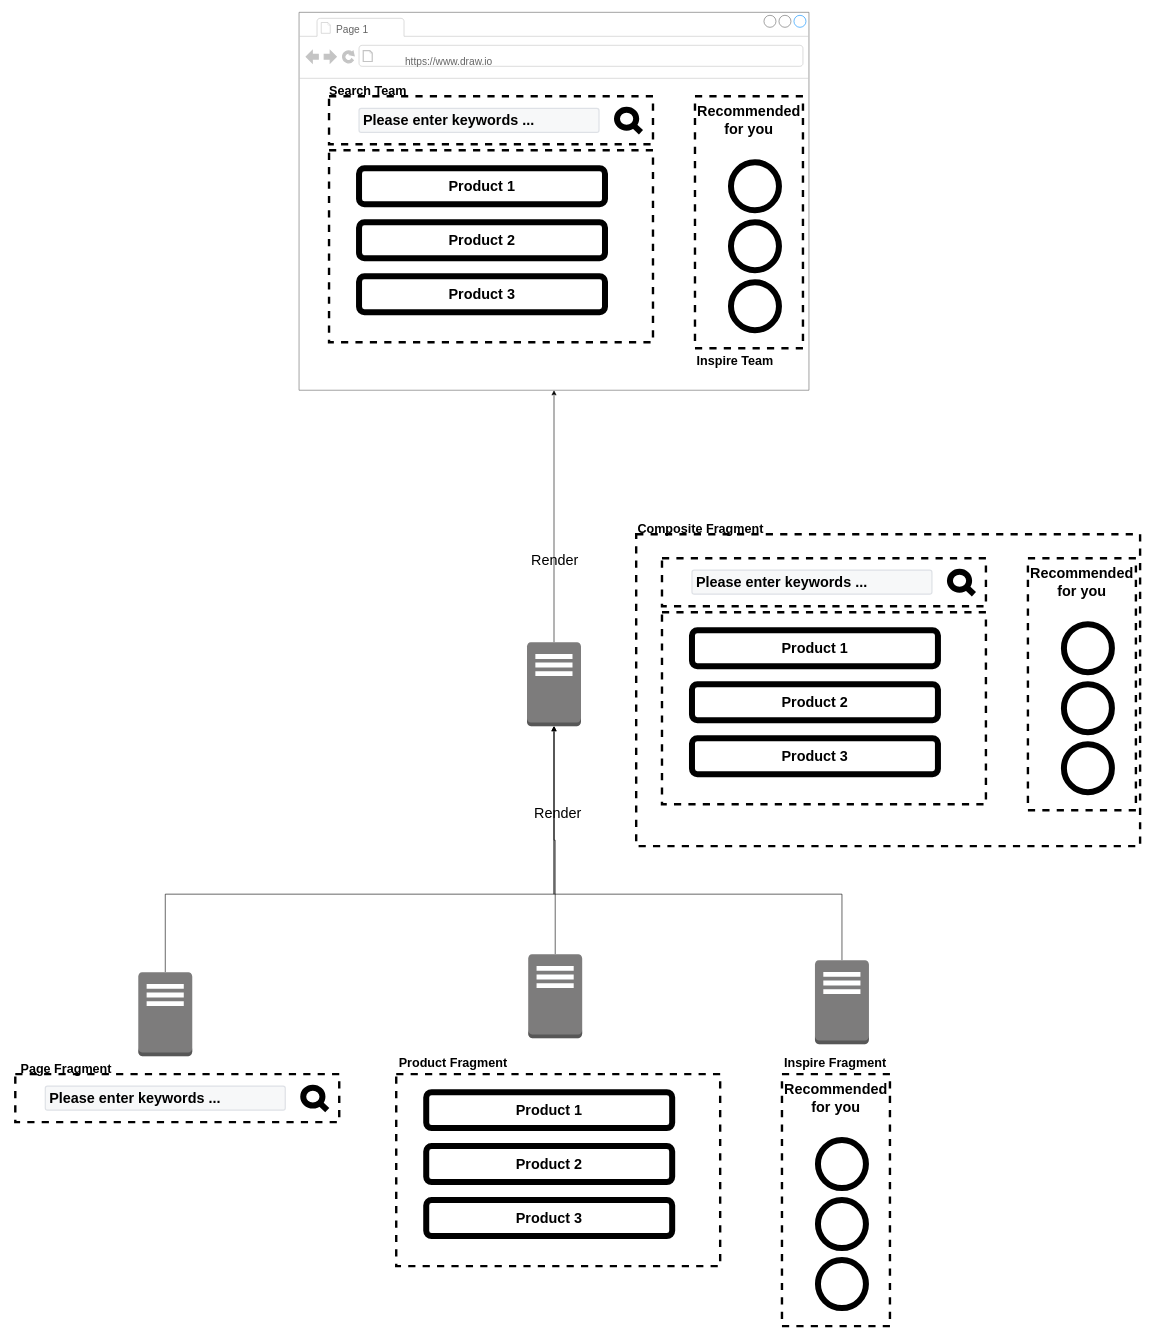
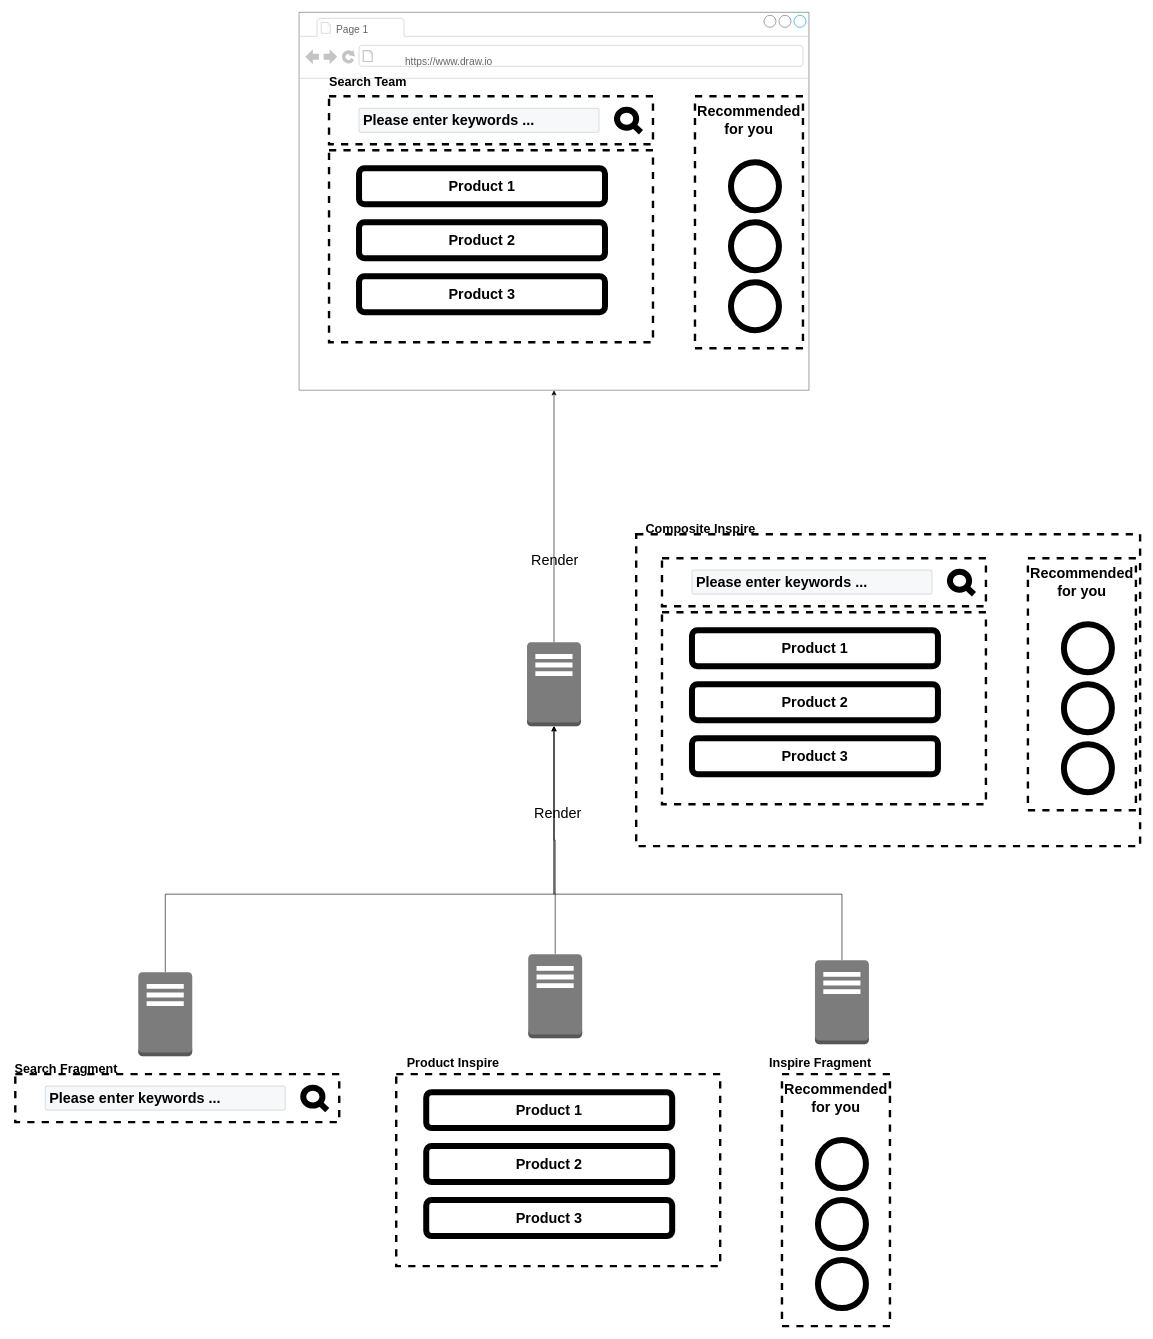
(368, 90) -> (368, 81)
(735, 360) -> none
(701, 528) -> (701, 528)
(453, 1062) -> (453, 1062)
(836, 1062) -> (821, 1062)
(66, 1068) -> (66, 1068)
